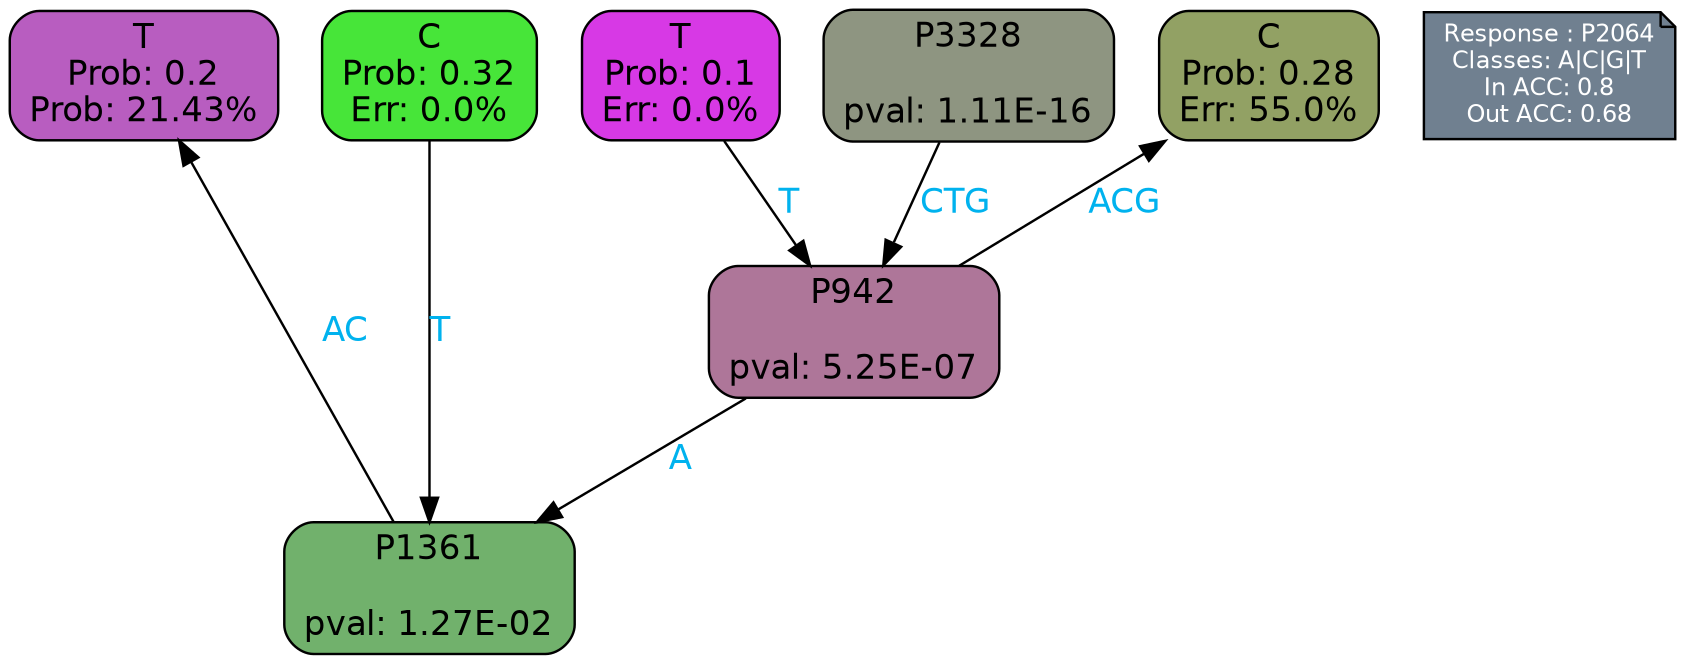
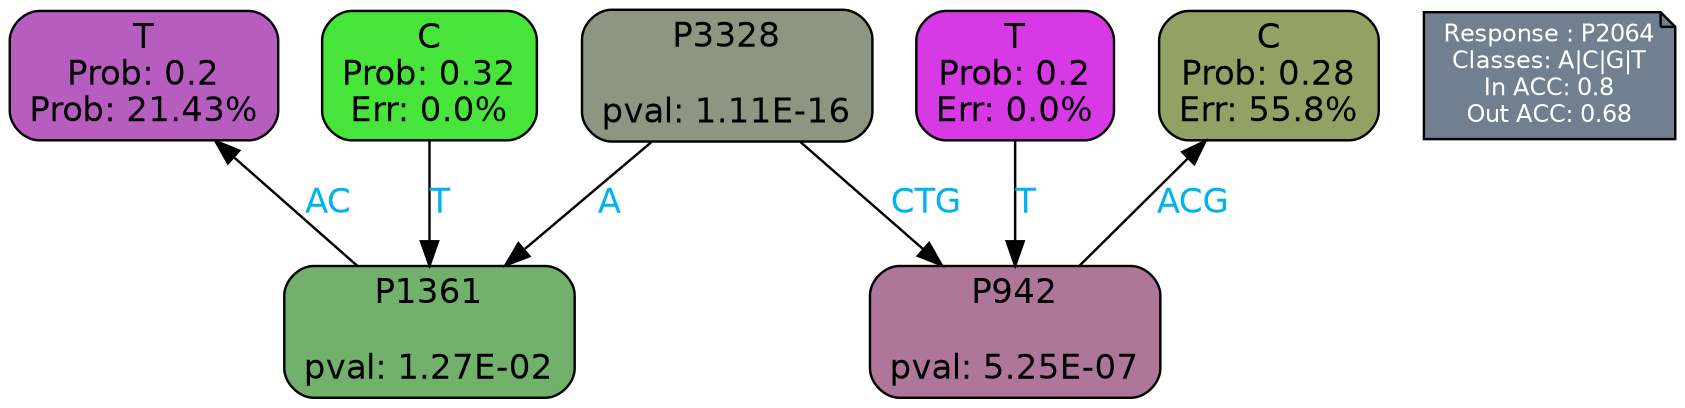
(681, 76) -> (1015, 76)
(1269, 76) -> (1269, 76)
(652, 454) -> (588, 196)
